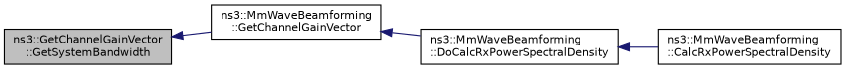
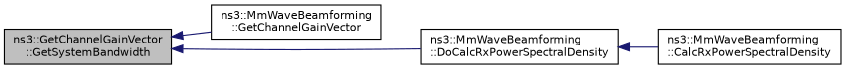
(407, 34) -> (302, 49)
